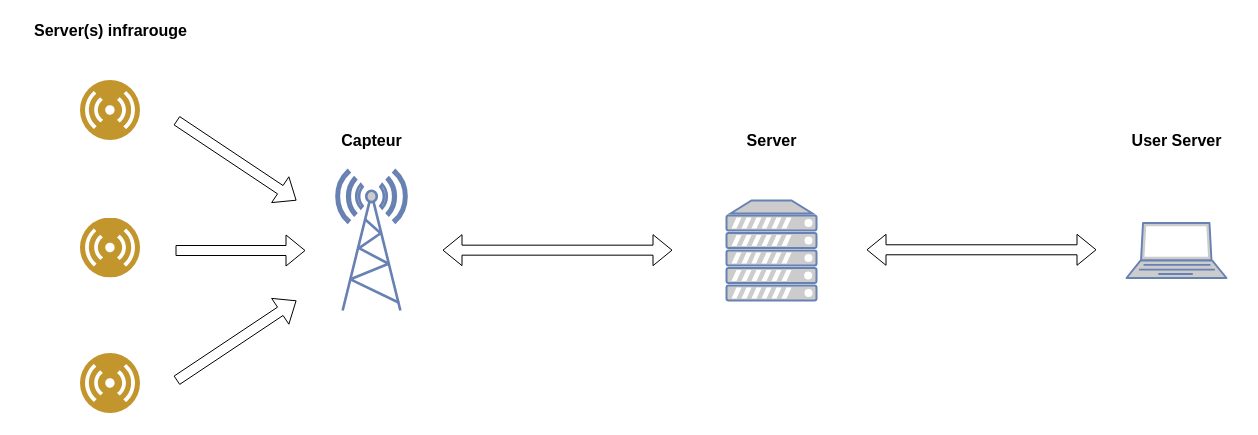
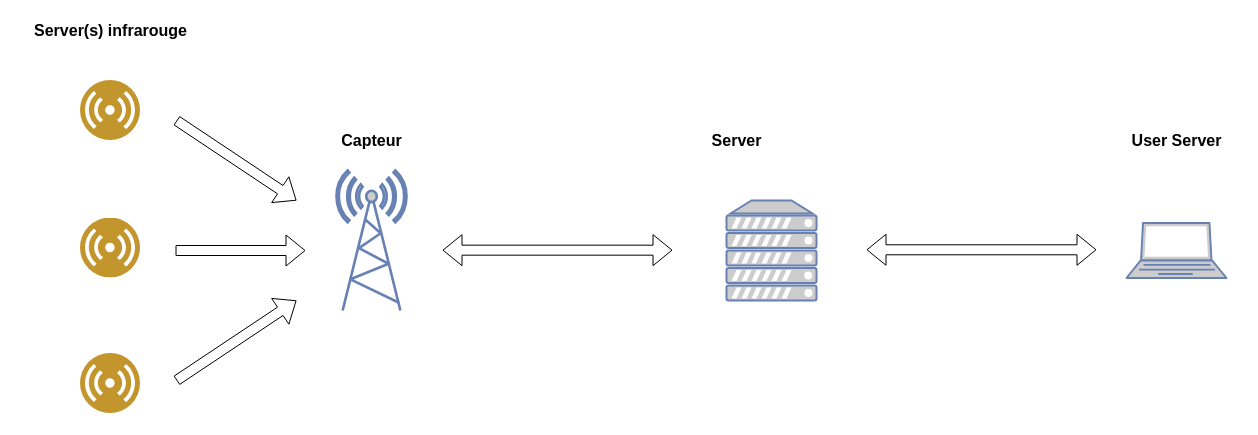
(772, 141) -> (737, 141)
